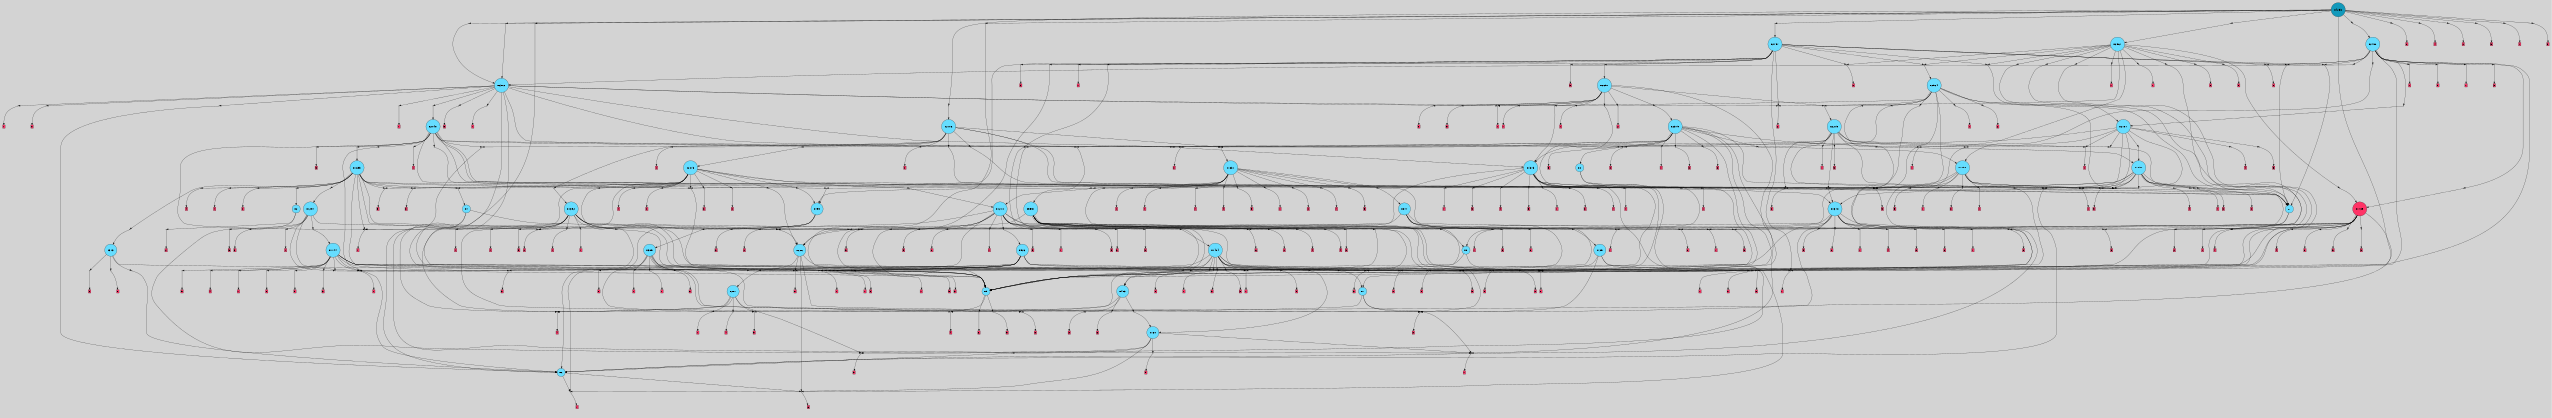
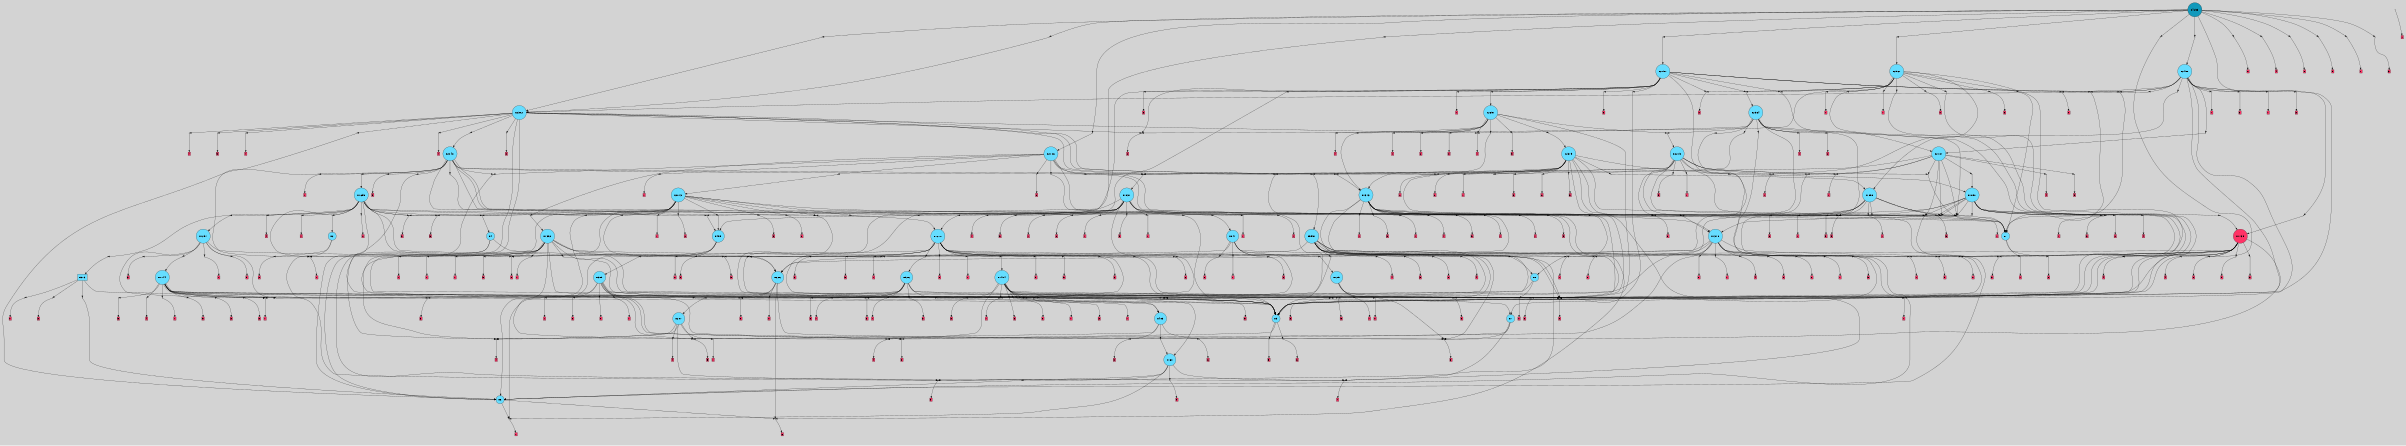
(1580, 168) -> none
(111, 250) -> (82, 277)
